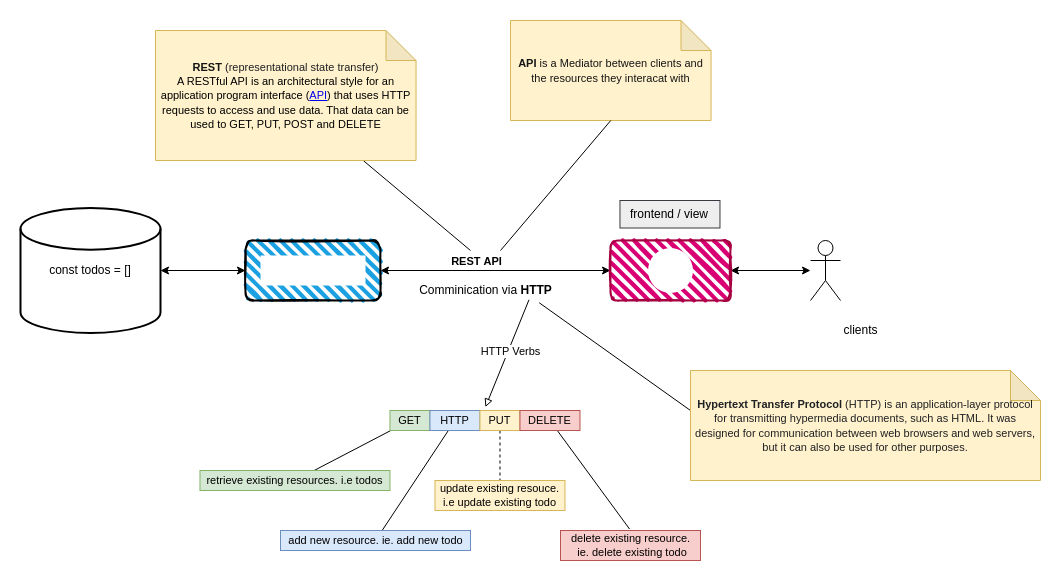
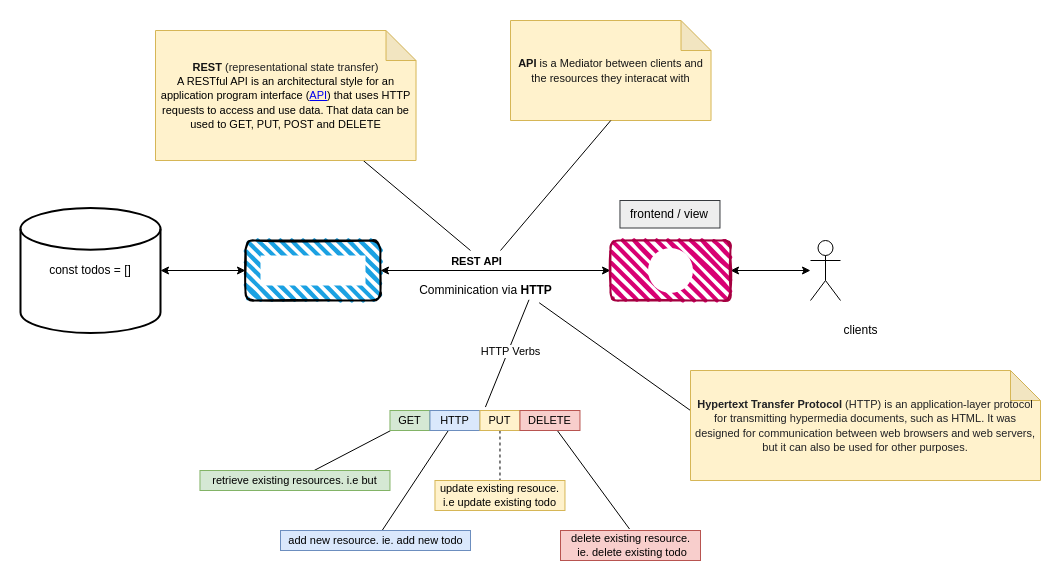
(489, 398) -> (488, 401)
(295, 481) -> (295, 481)
